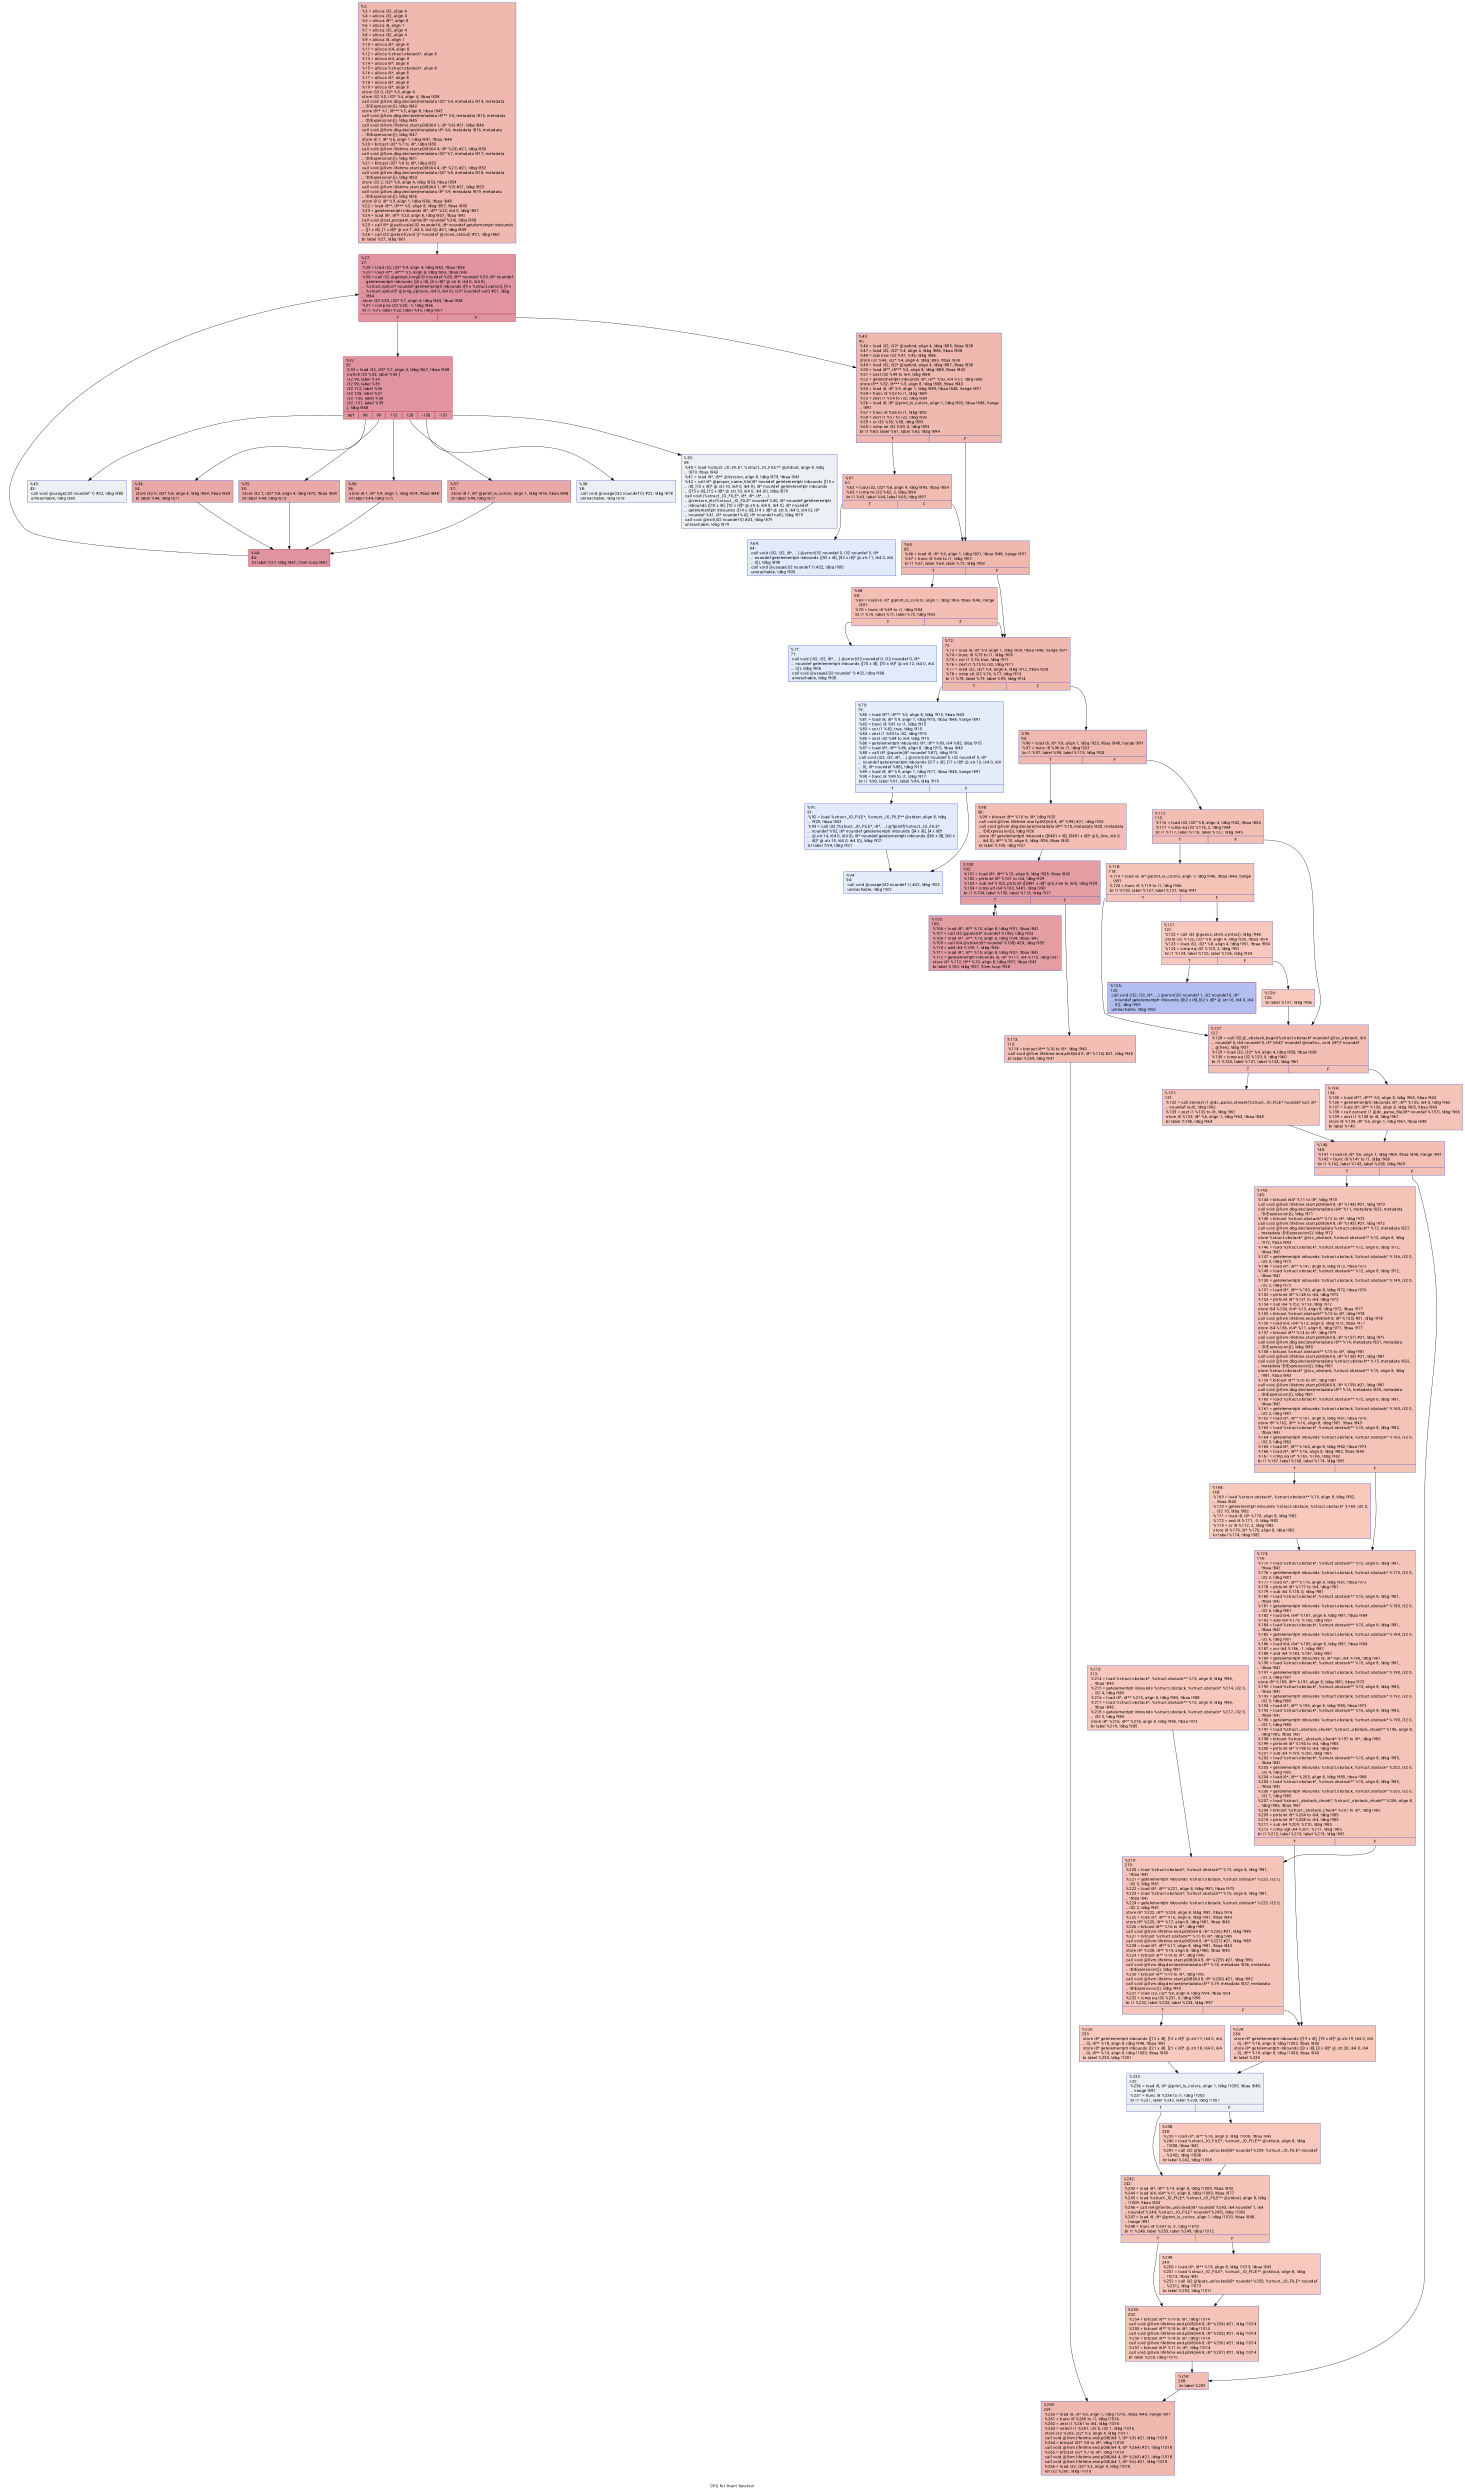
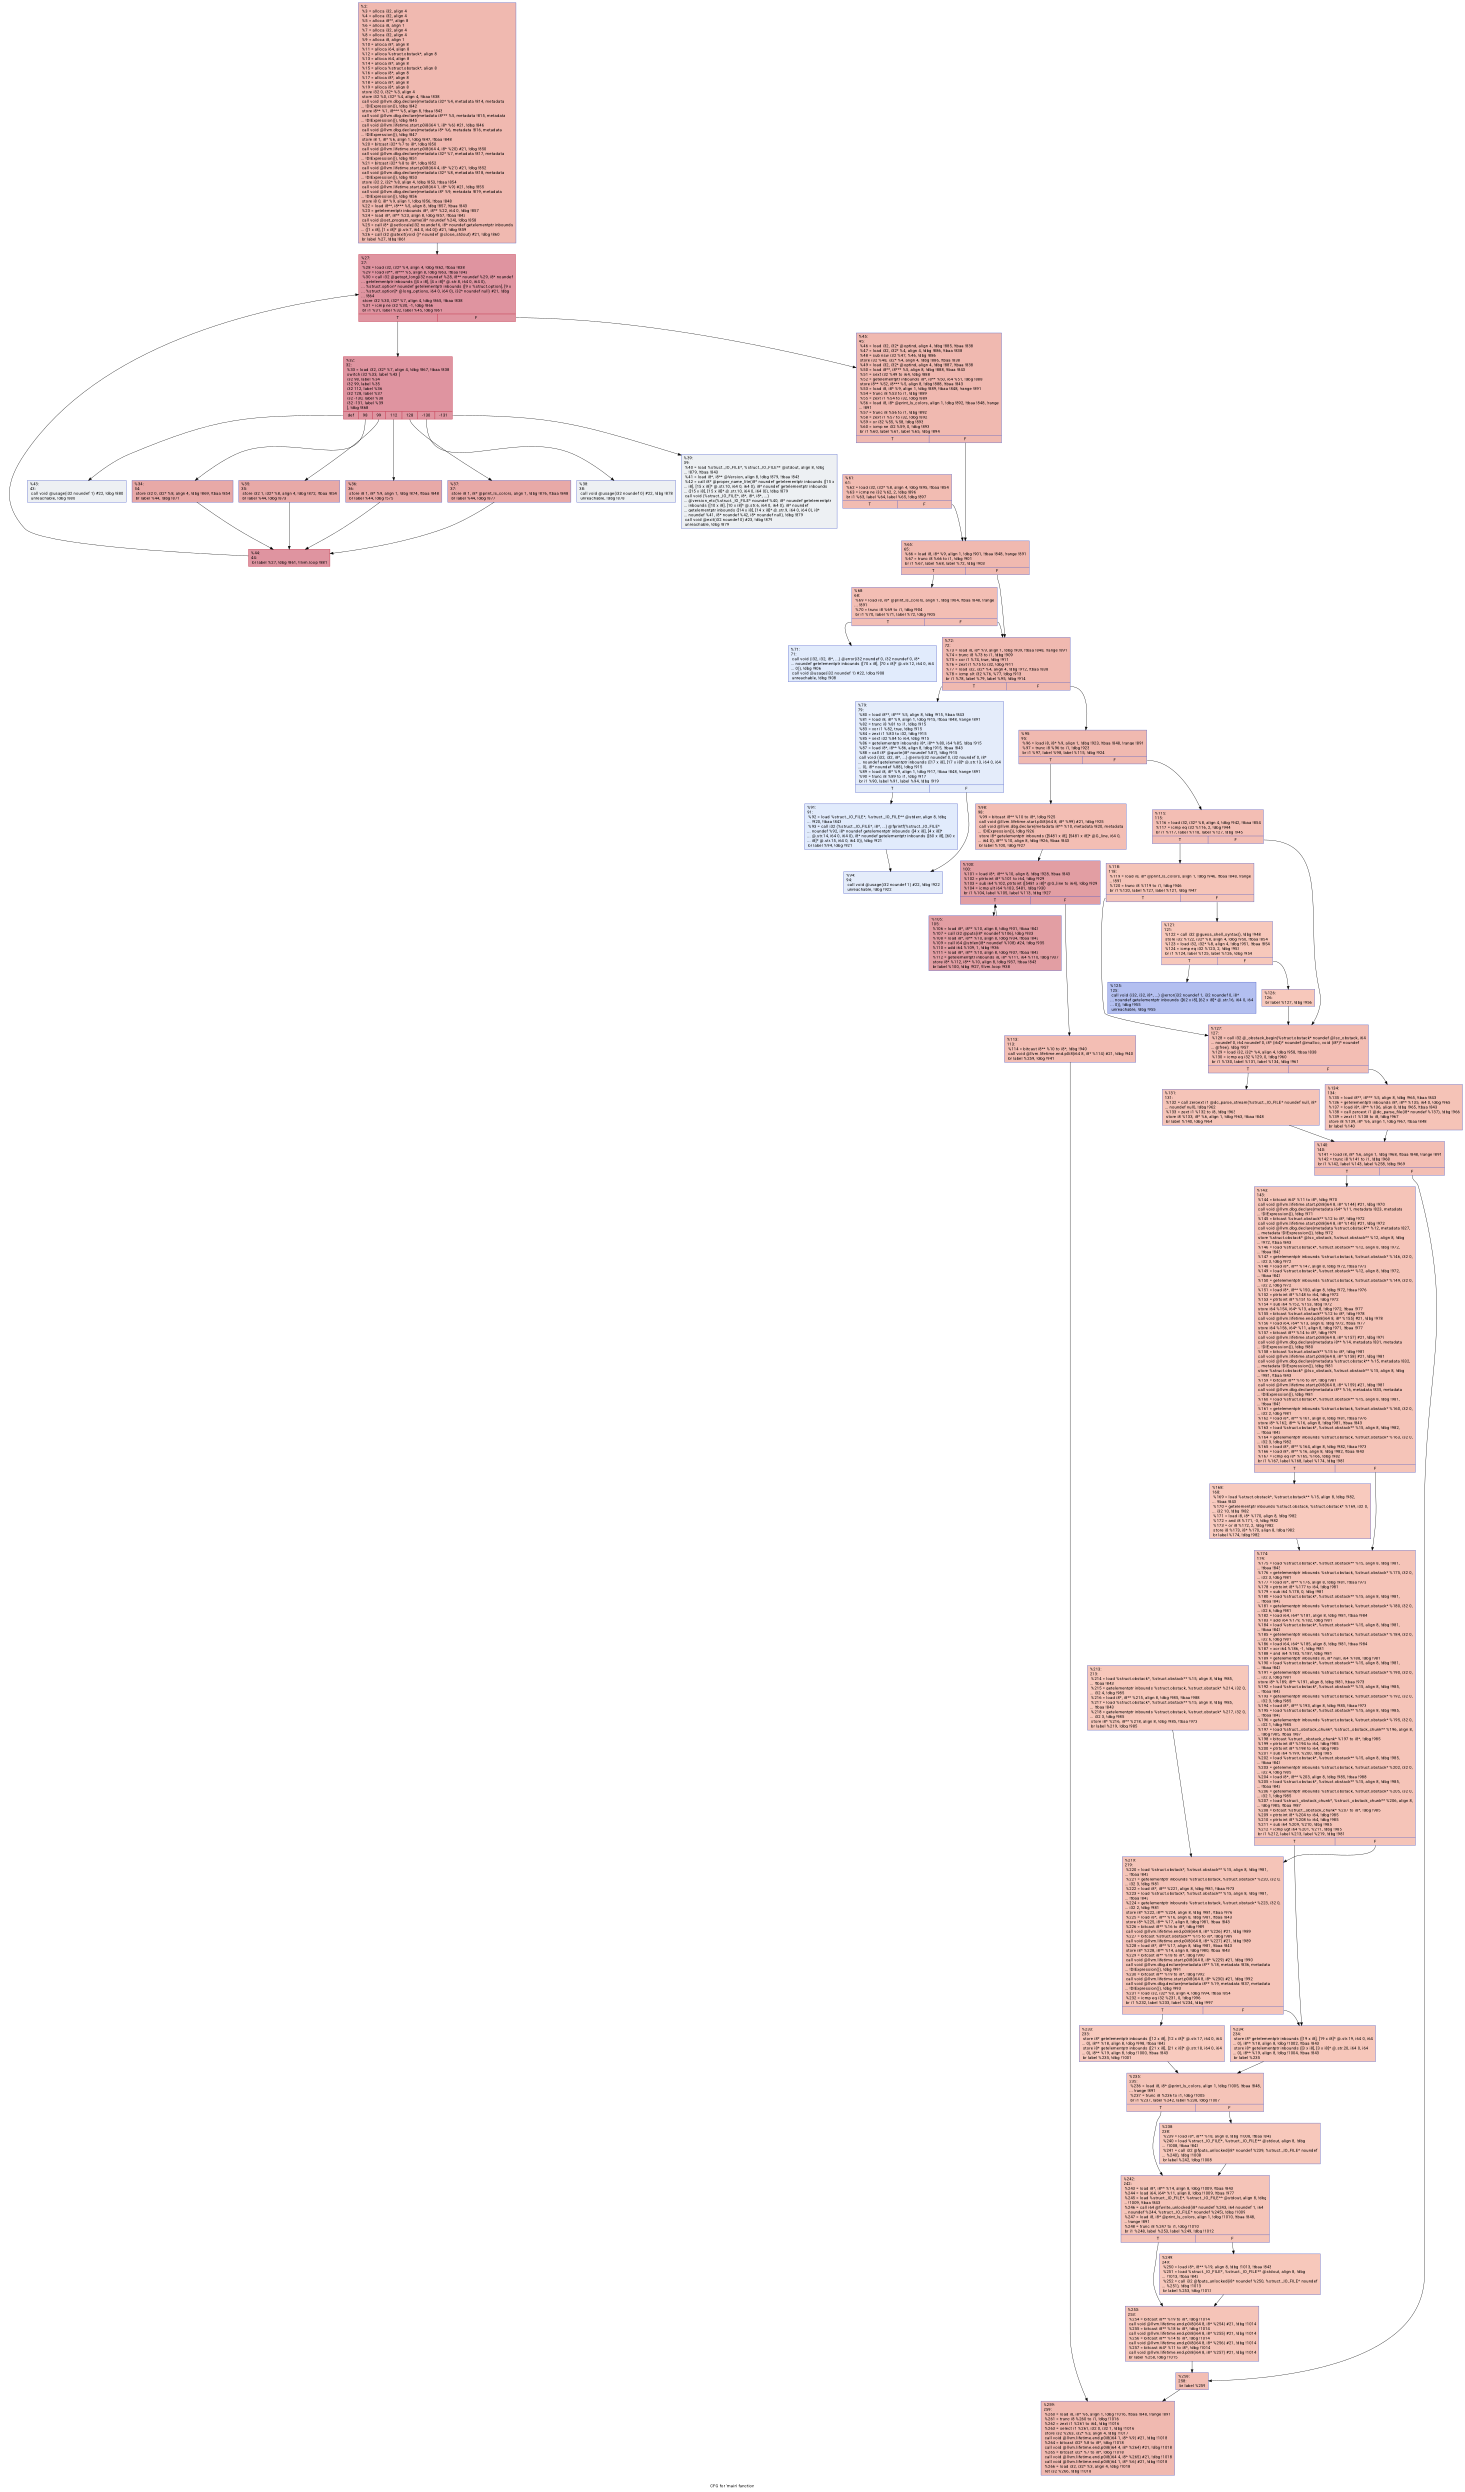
(893, 457) -> none
(822, 558) -> none
(1182, 998) -> (1182, 998)
(1195, 2092) -> (1195, 2092)
